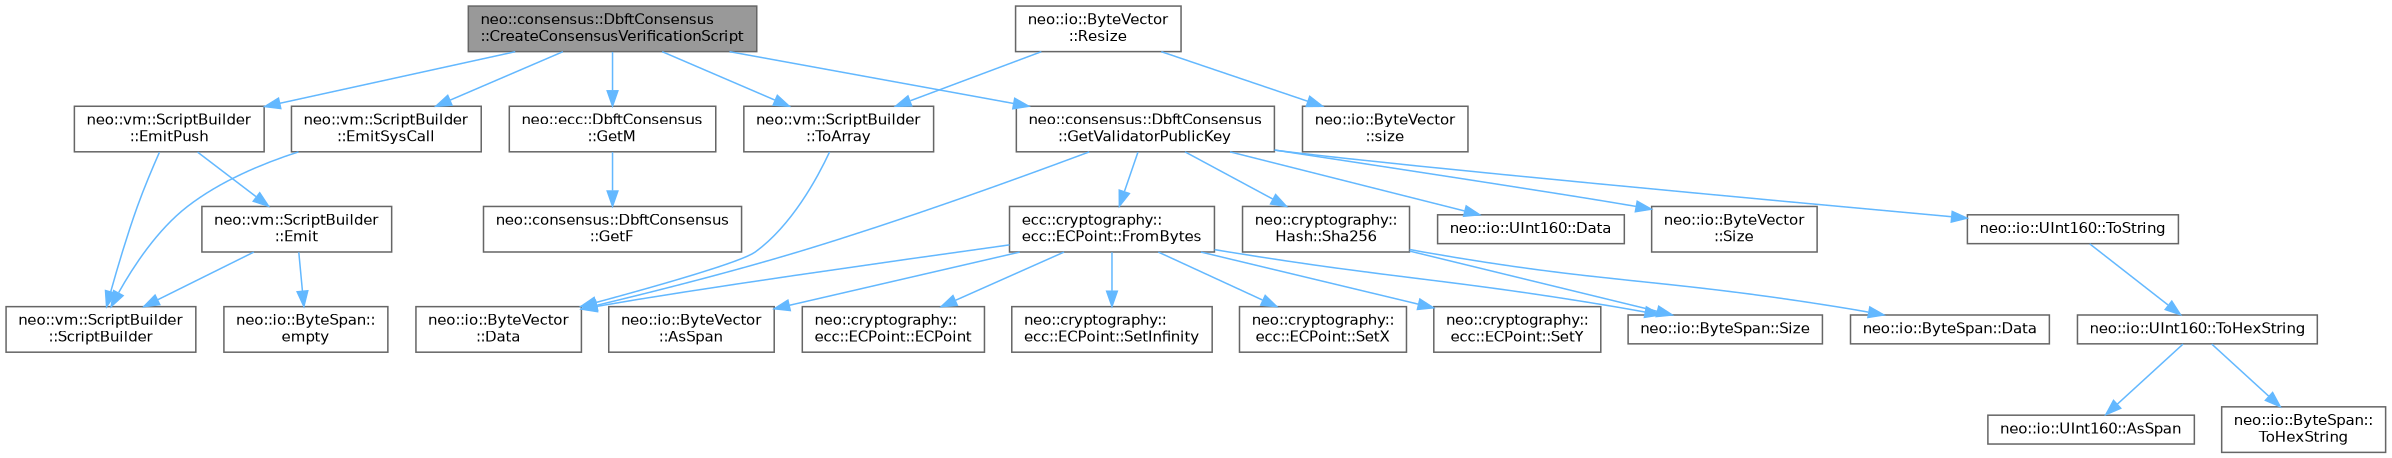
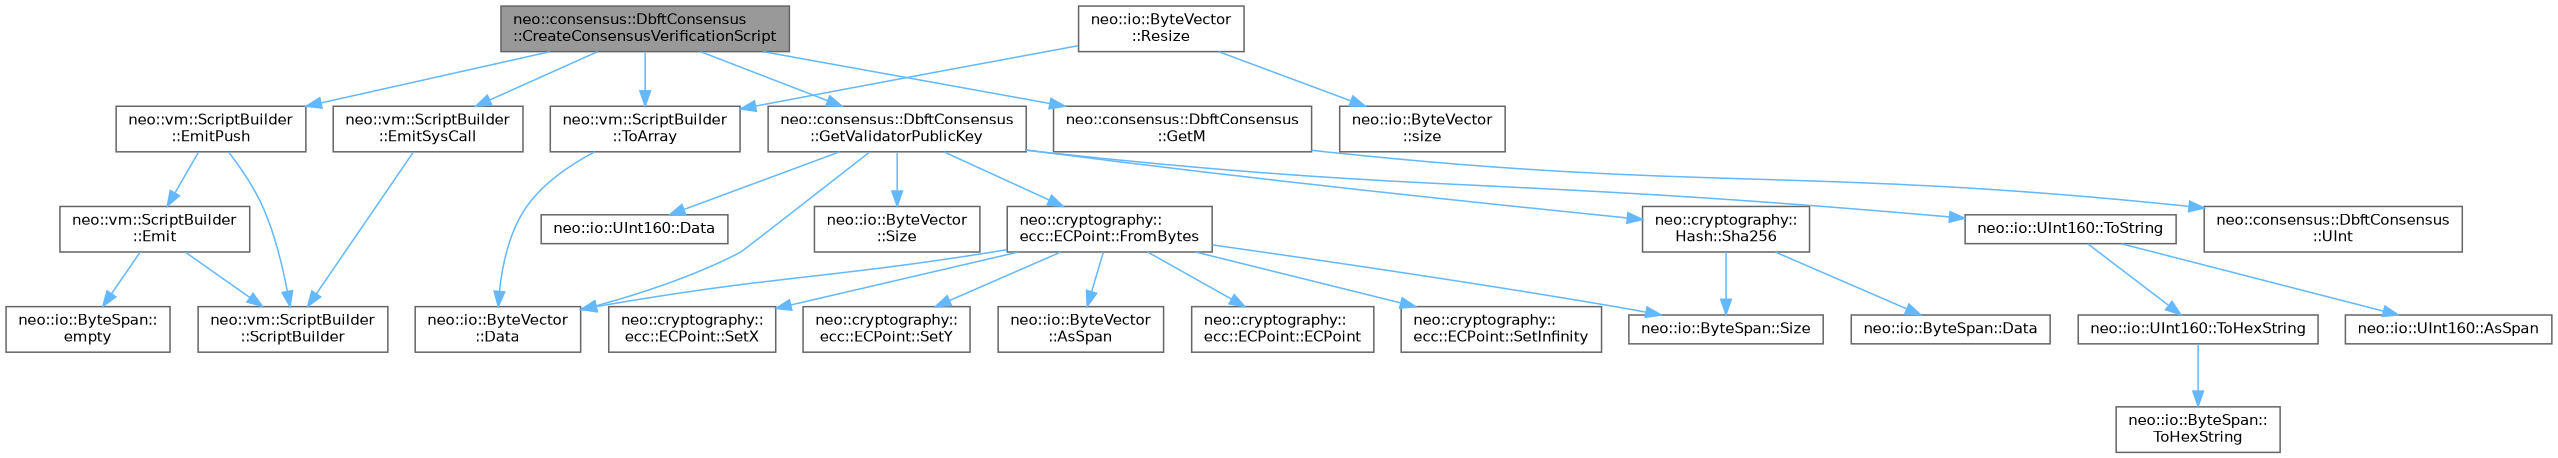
(613, 129) -> (1183, 129)
(613, 229) -> (2333, 229)
(1112, 229) -> (1110, 229)
(2150, 374) -> (2252, 277)
